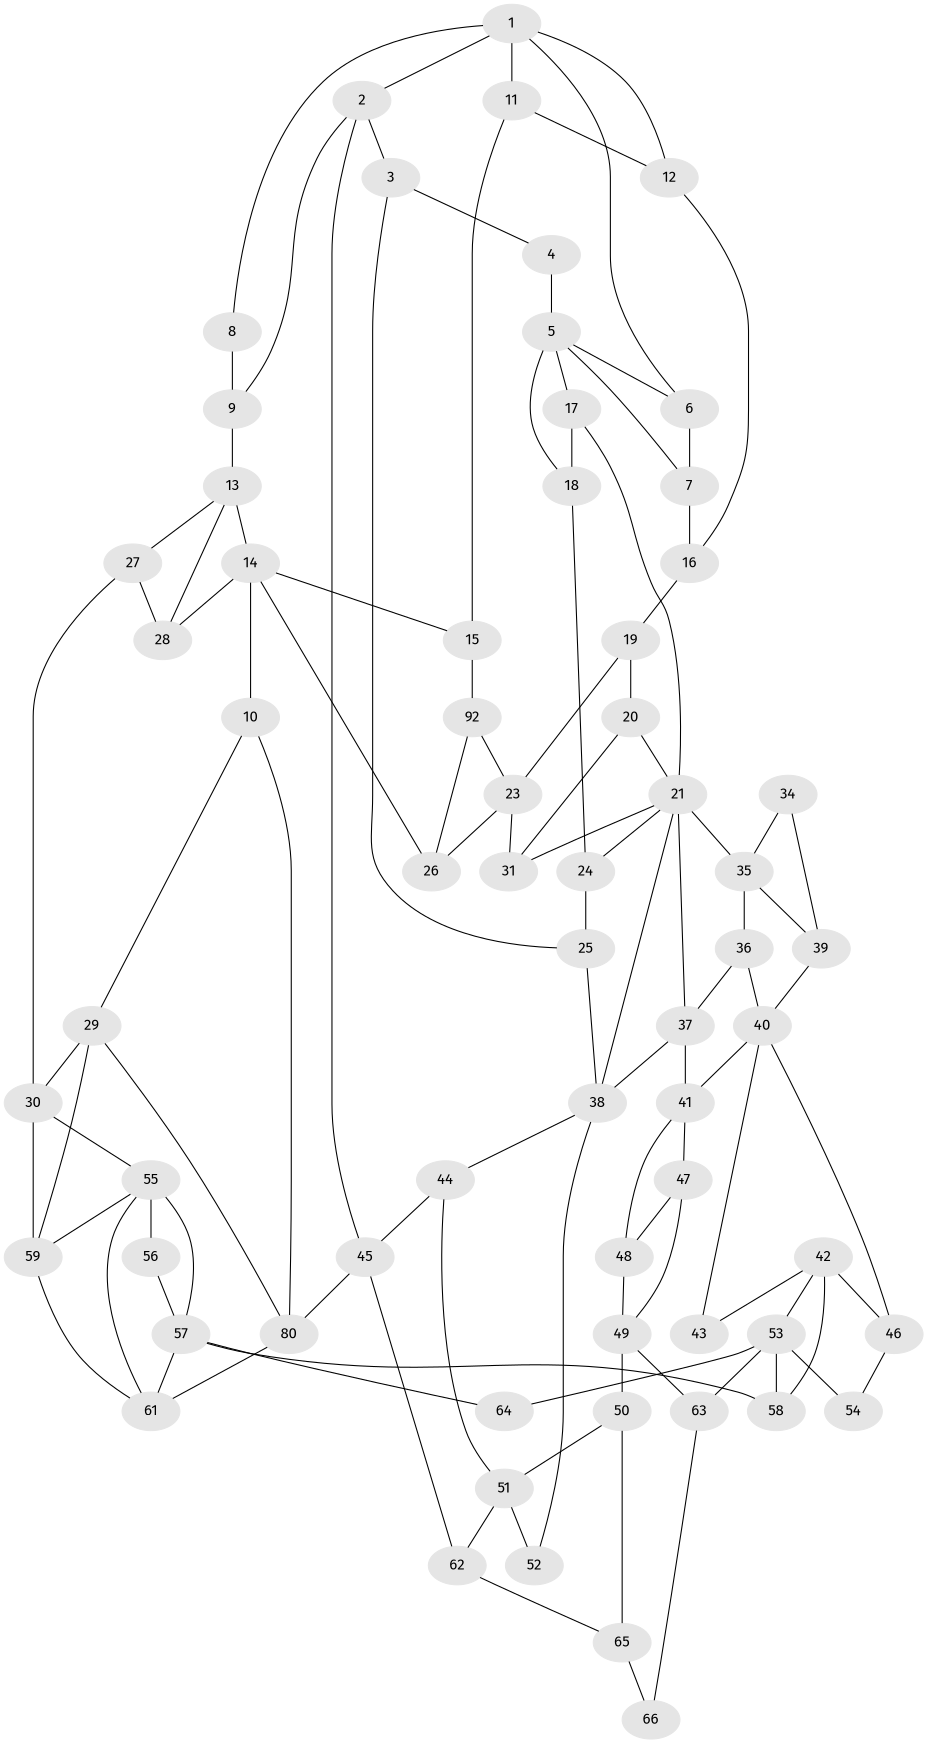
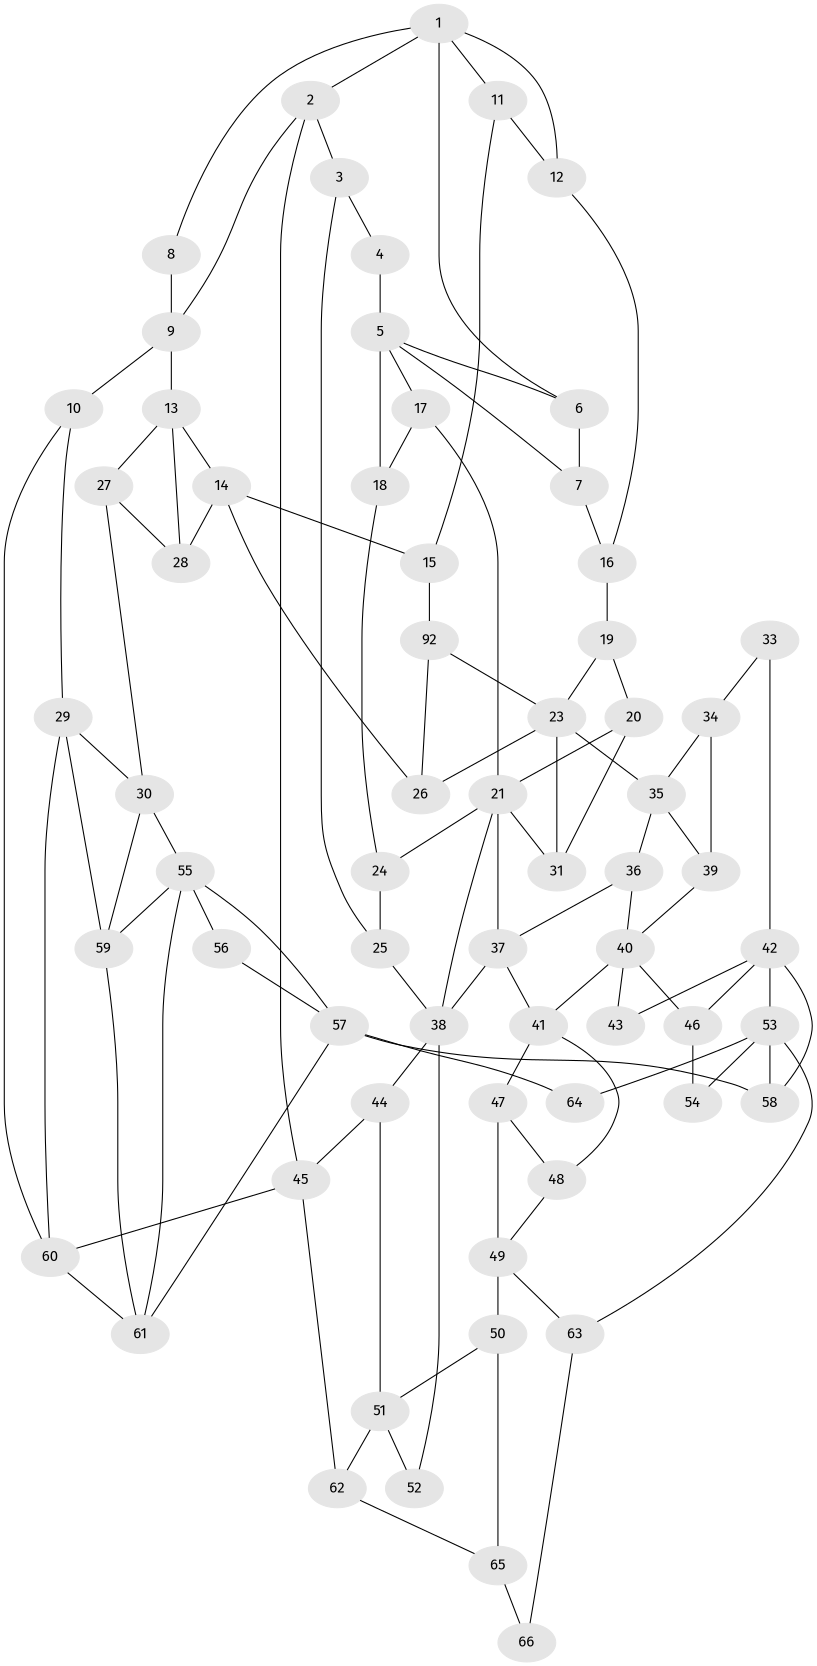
(251, 640) -> (123, 371)
none -> (770, 640)
(711, 833) -> (607, 756)
(289, 1334) -> (50, 1257)
